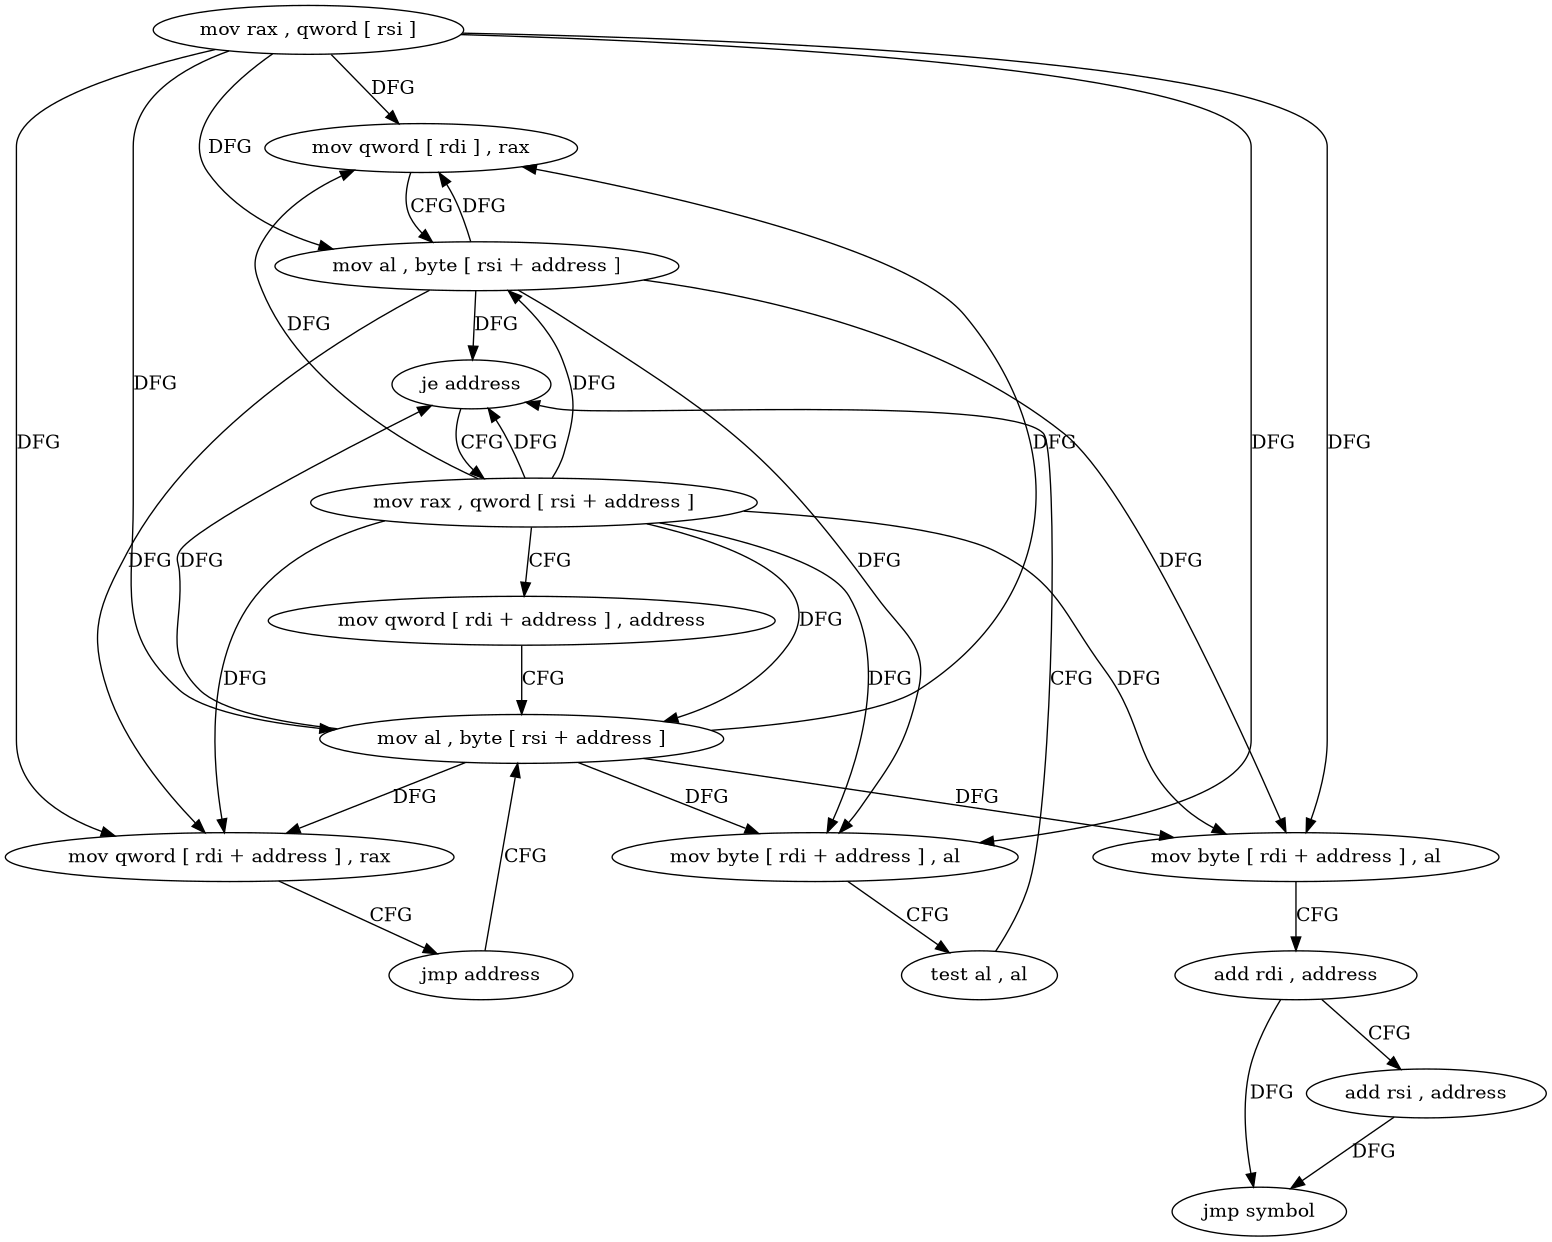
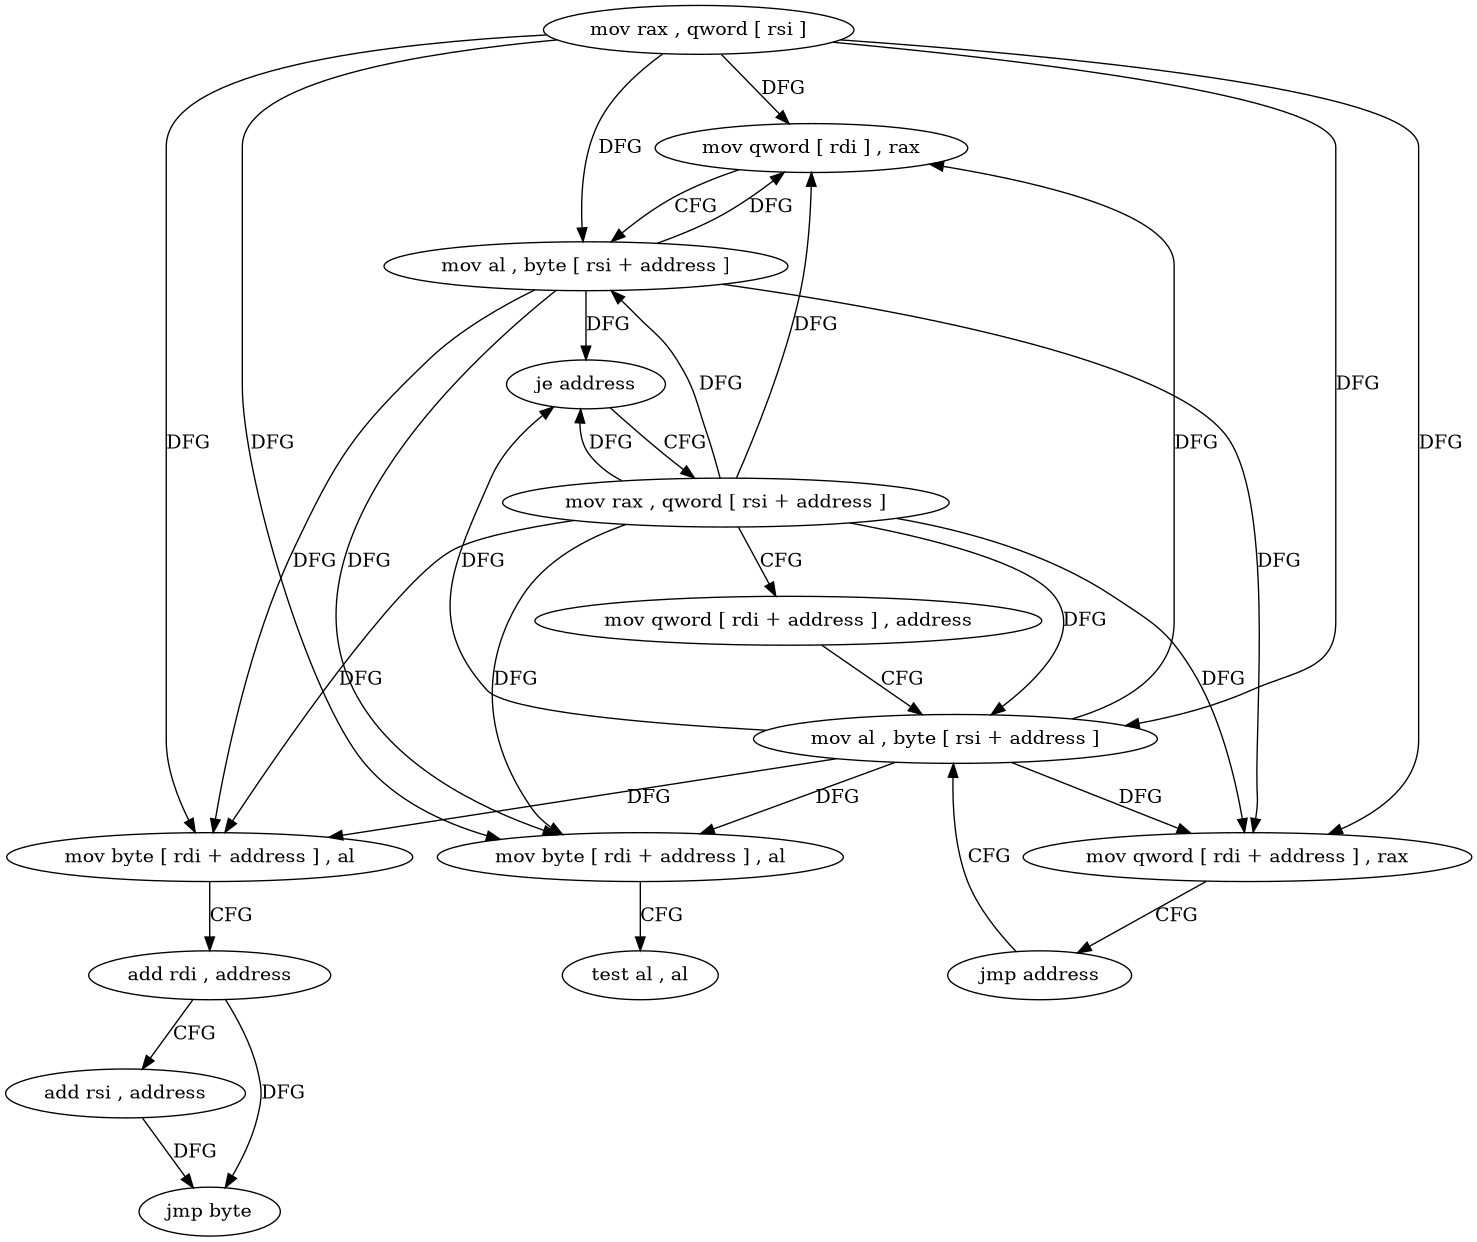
(1046, 444) -> none
(1259, 1212) -> (210, 1212)
